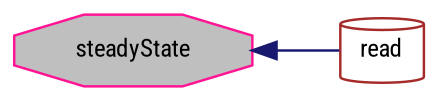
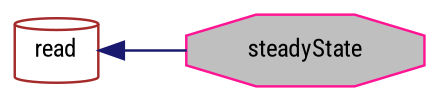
(308, 50) -> (155, 50)
